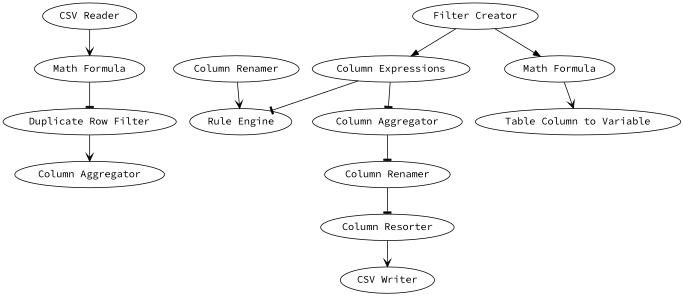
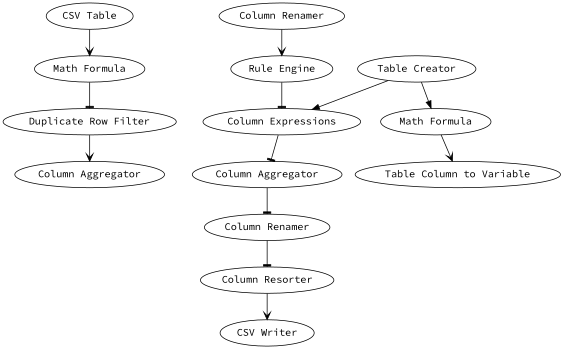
(90, 16) -> (90, 16)
(475, 16) -> (417, 69)
(316, 95) -> (282, 94)
